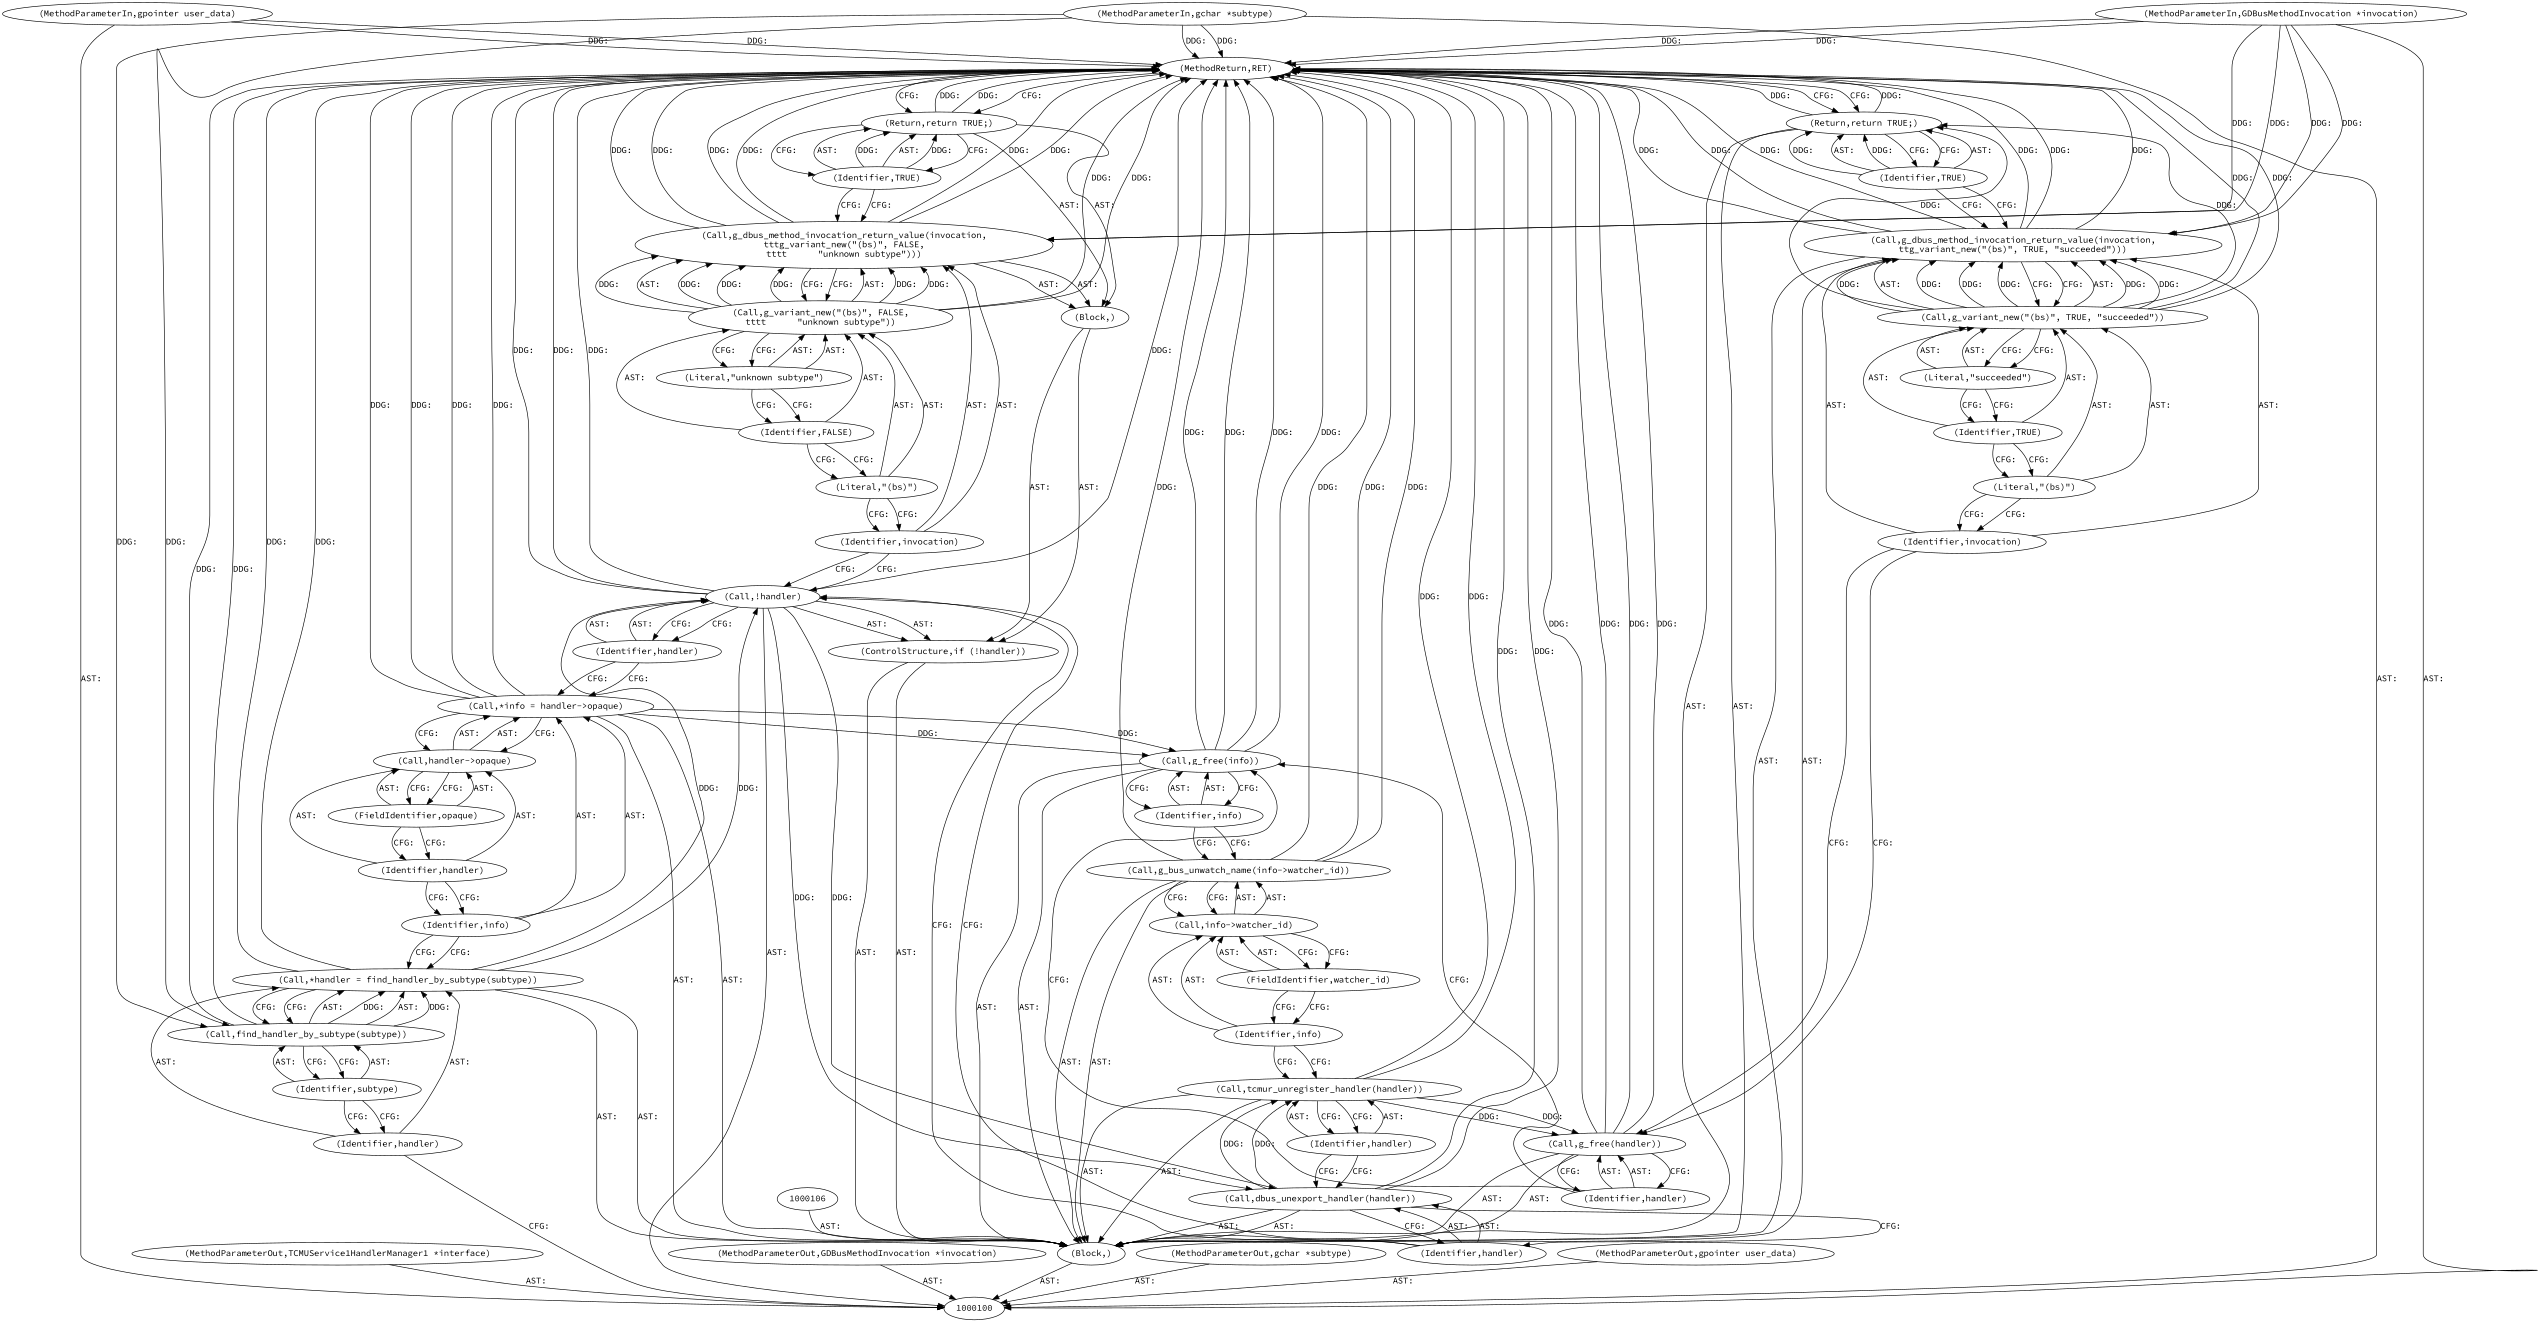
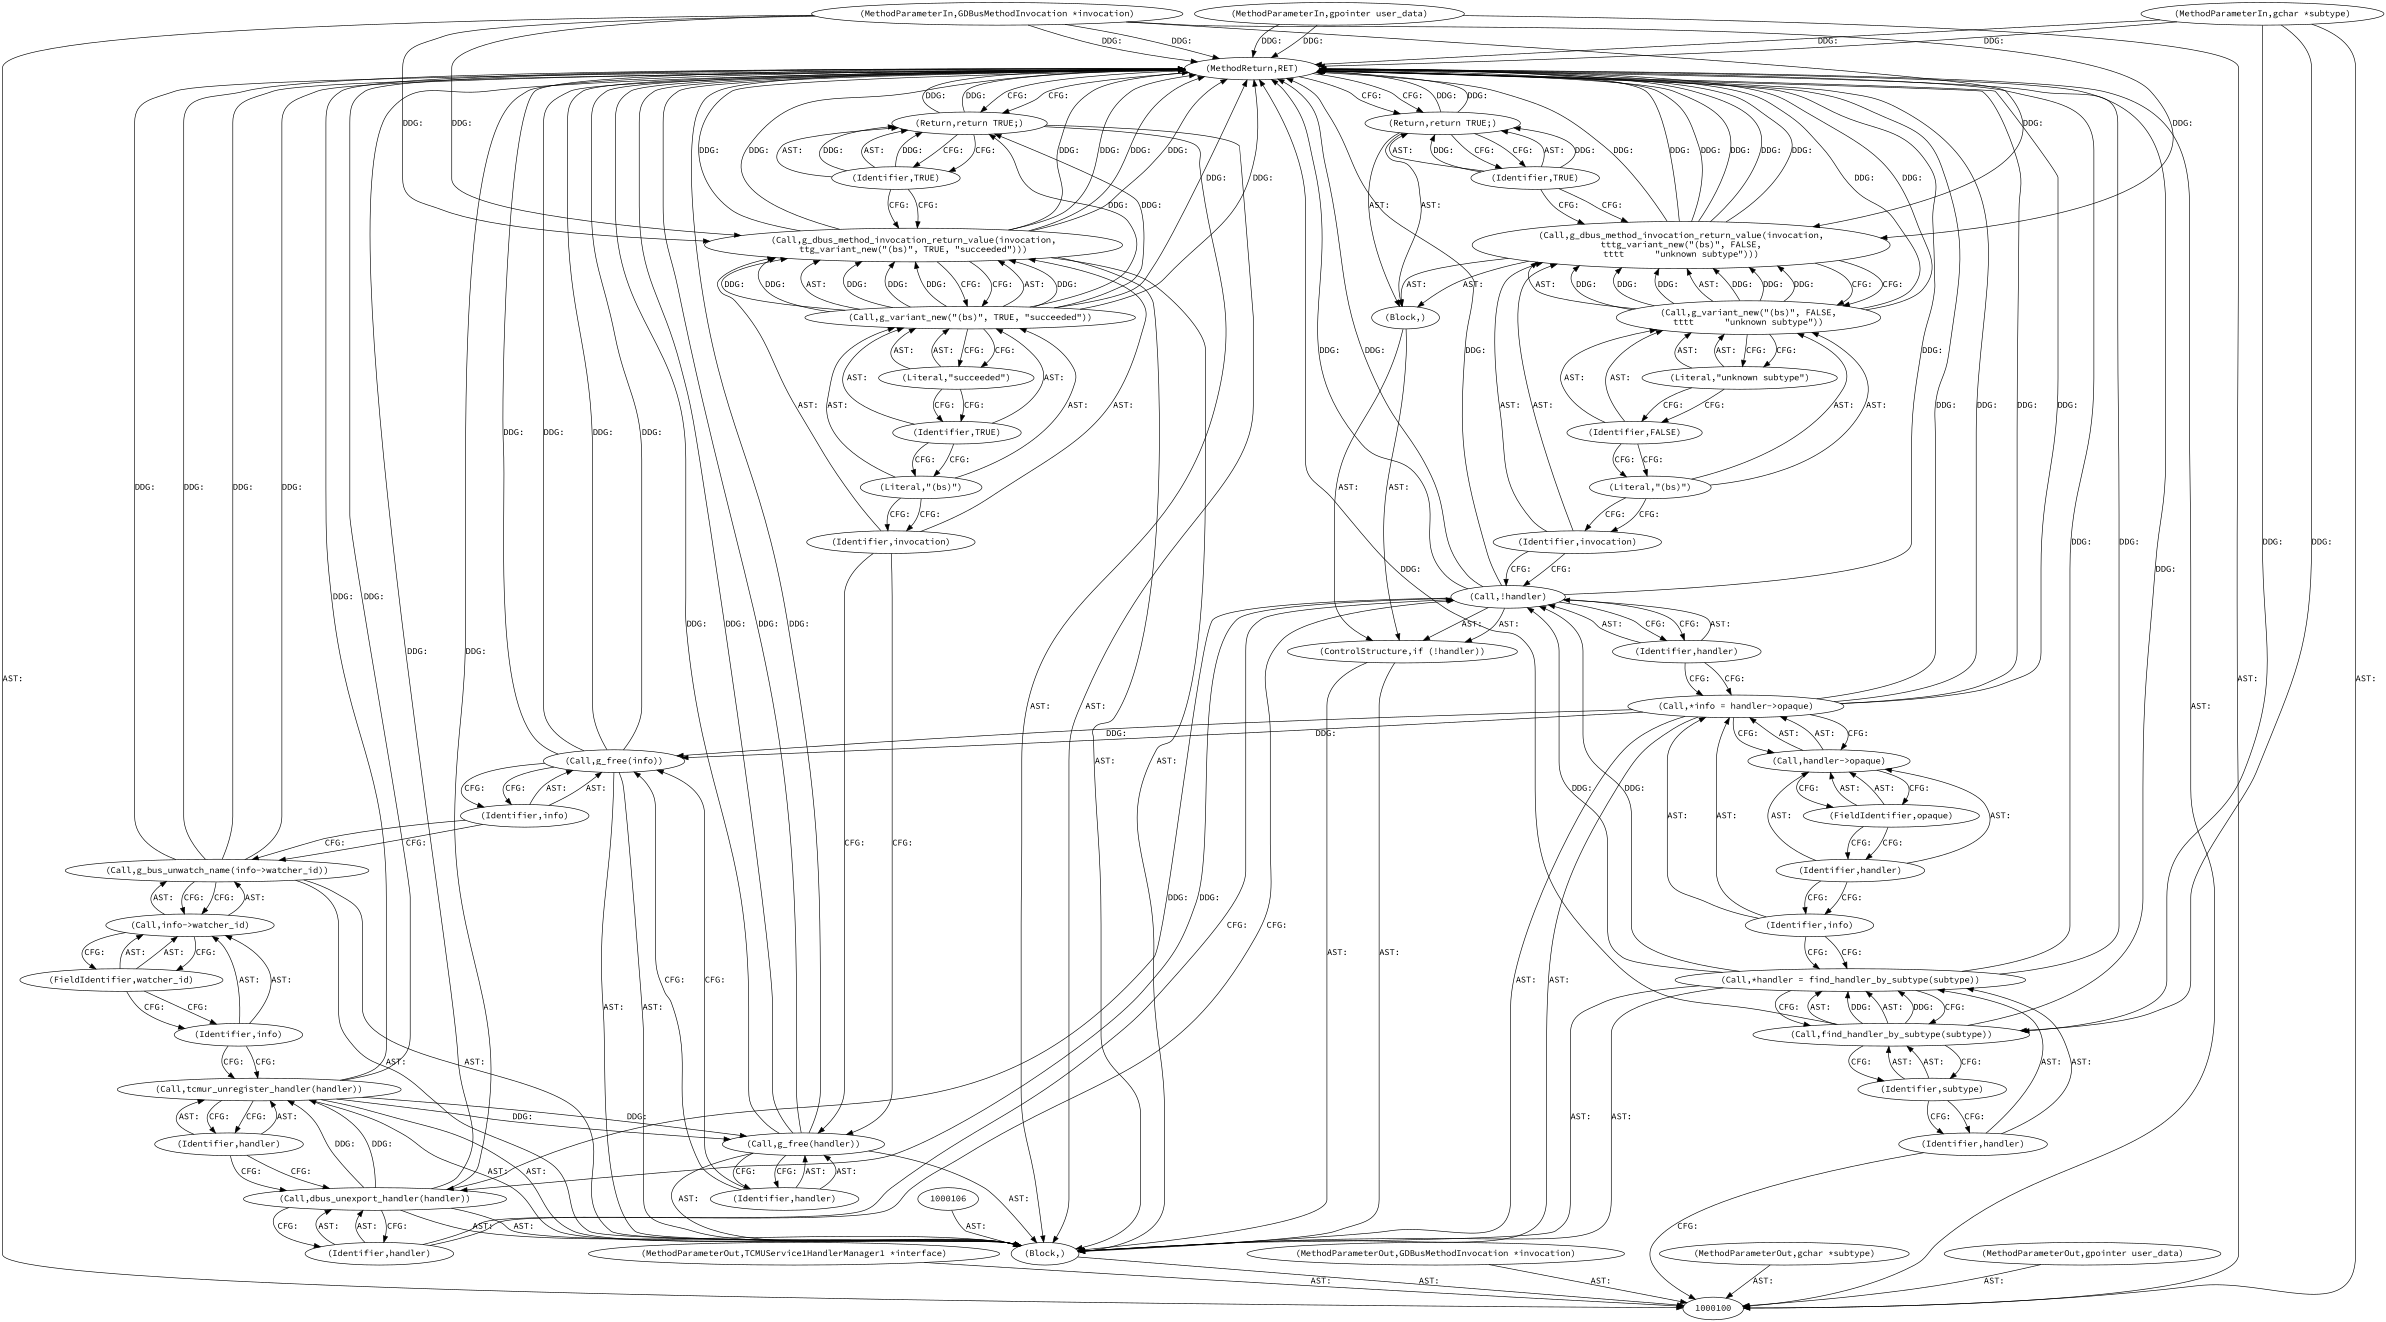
(743, 1092) -> (2190, 433)
